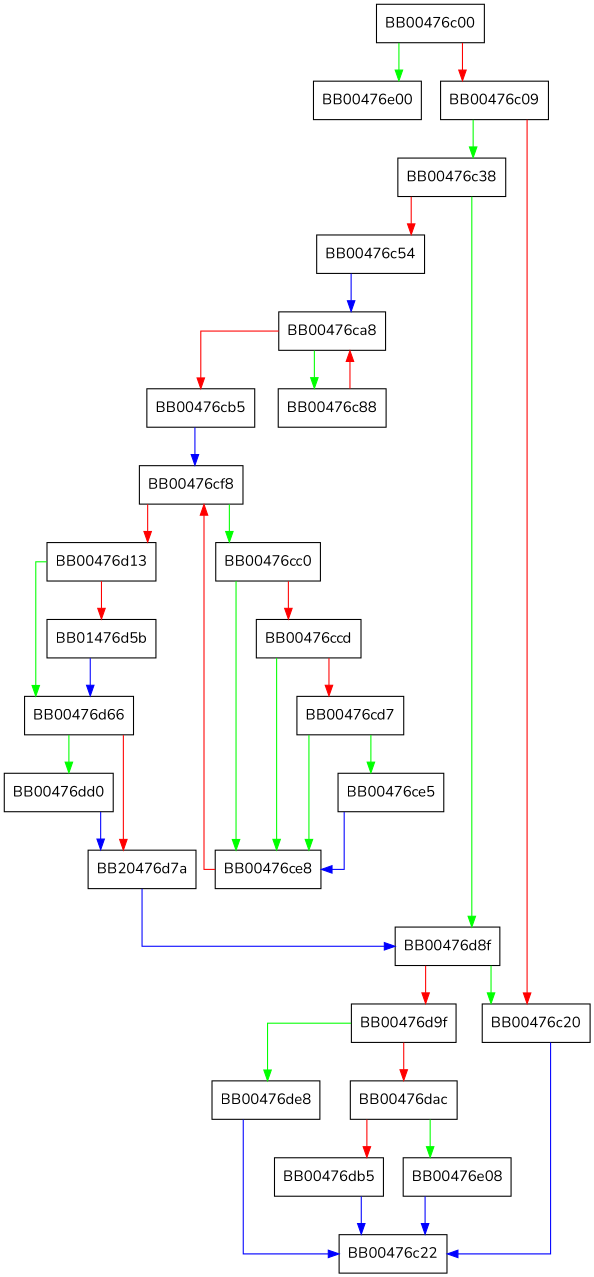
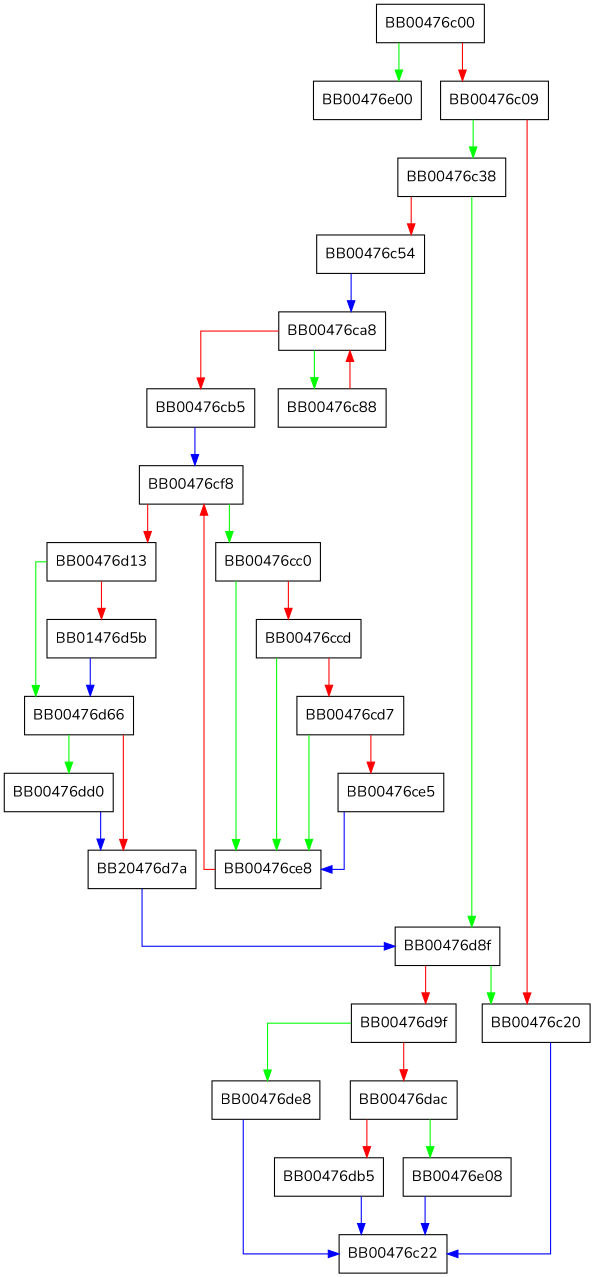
(371, 749) -> (371, 749)
